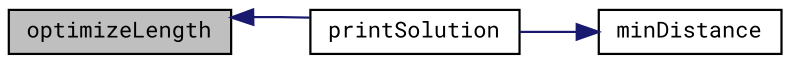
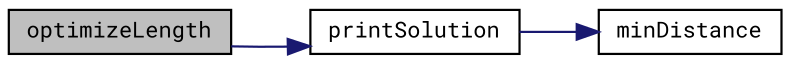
(282, 17) -> (259, 47)
